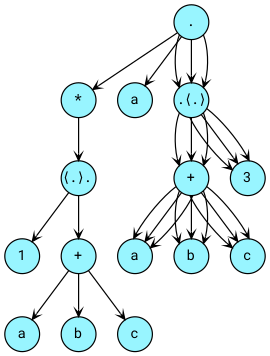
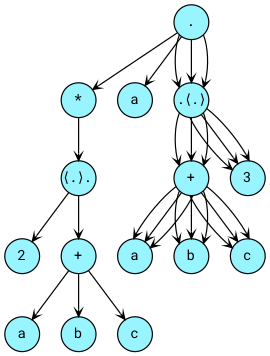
(22, 256) -> (22, 256)
